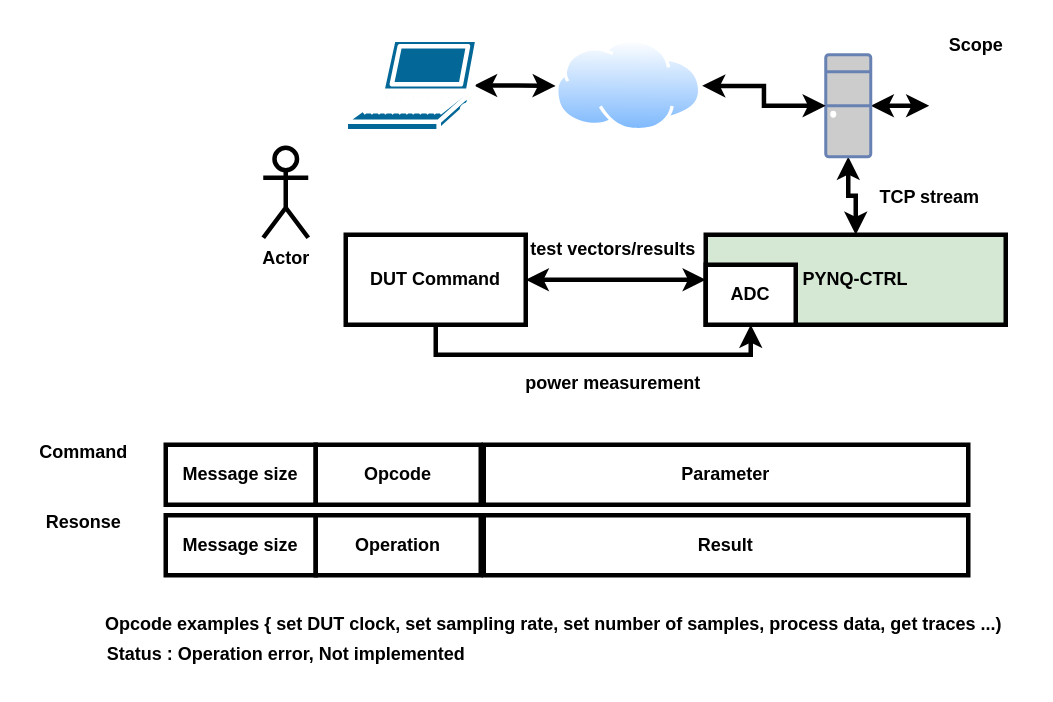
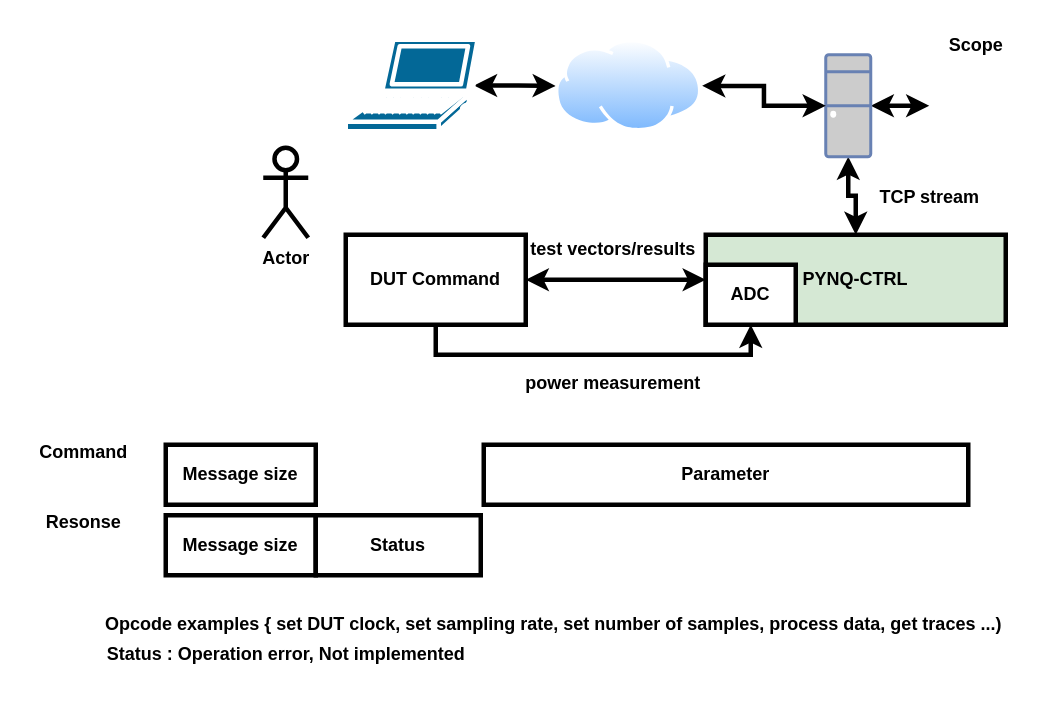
(398, 475) -> none
(398, 545) -> (398, 545)
(726, 545) -> none
